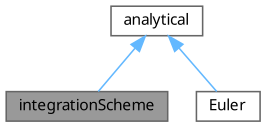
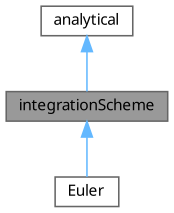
(198, 70) -> (87, 157)
